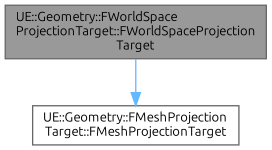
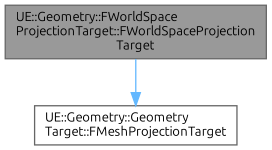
(136, 125) -> (136, 125)
